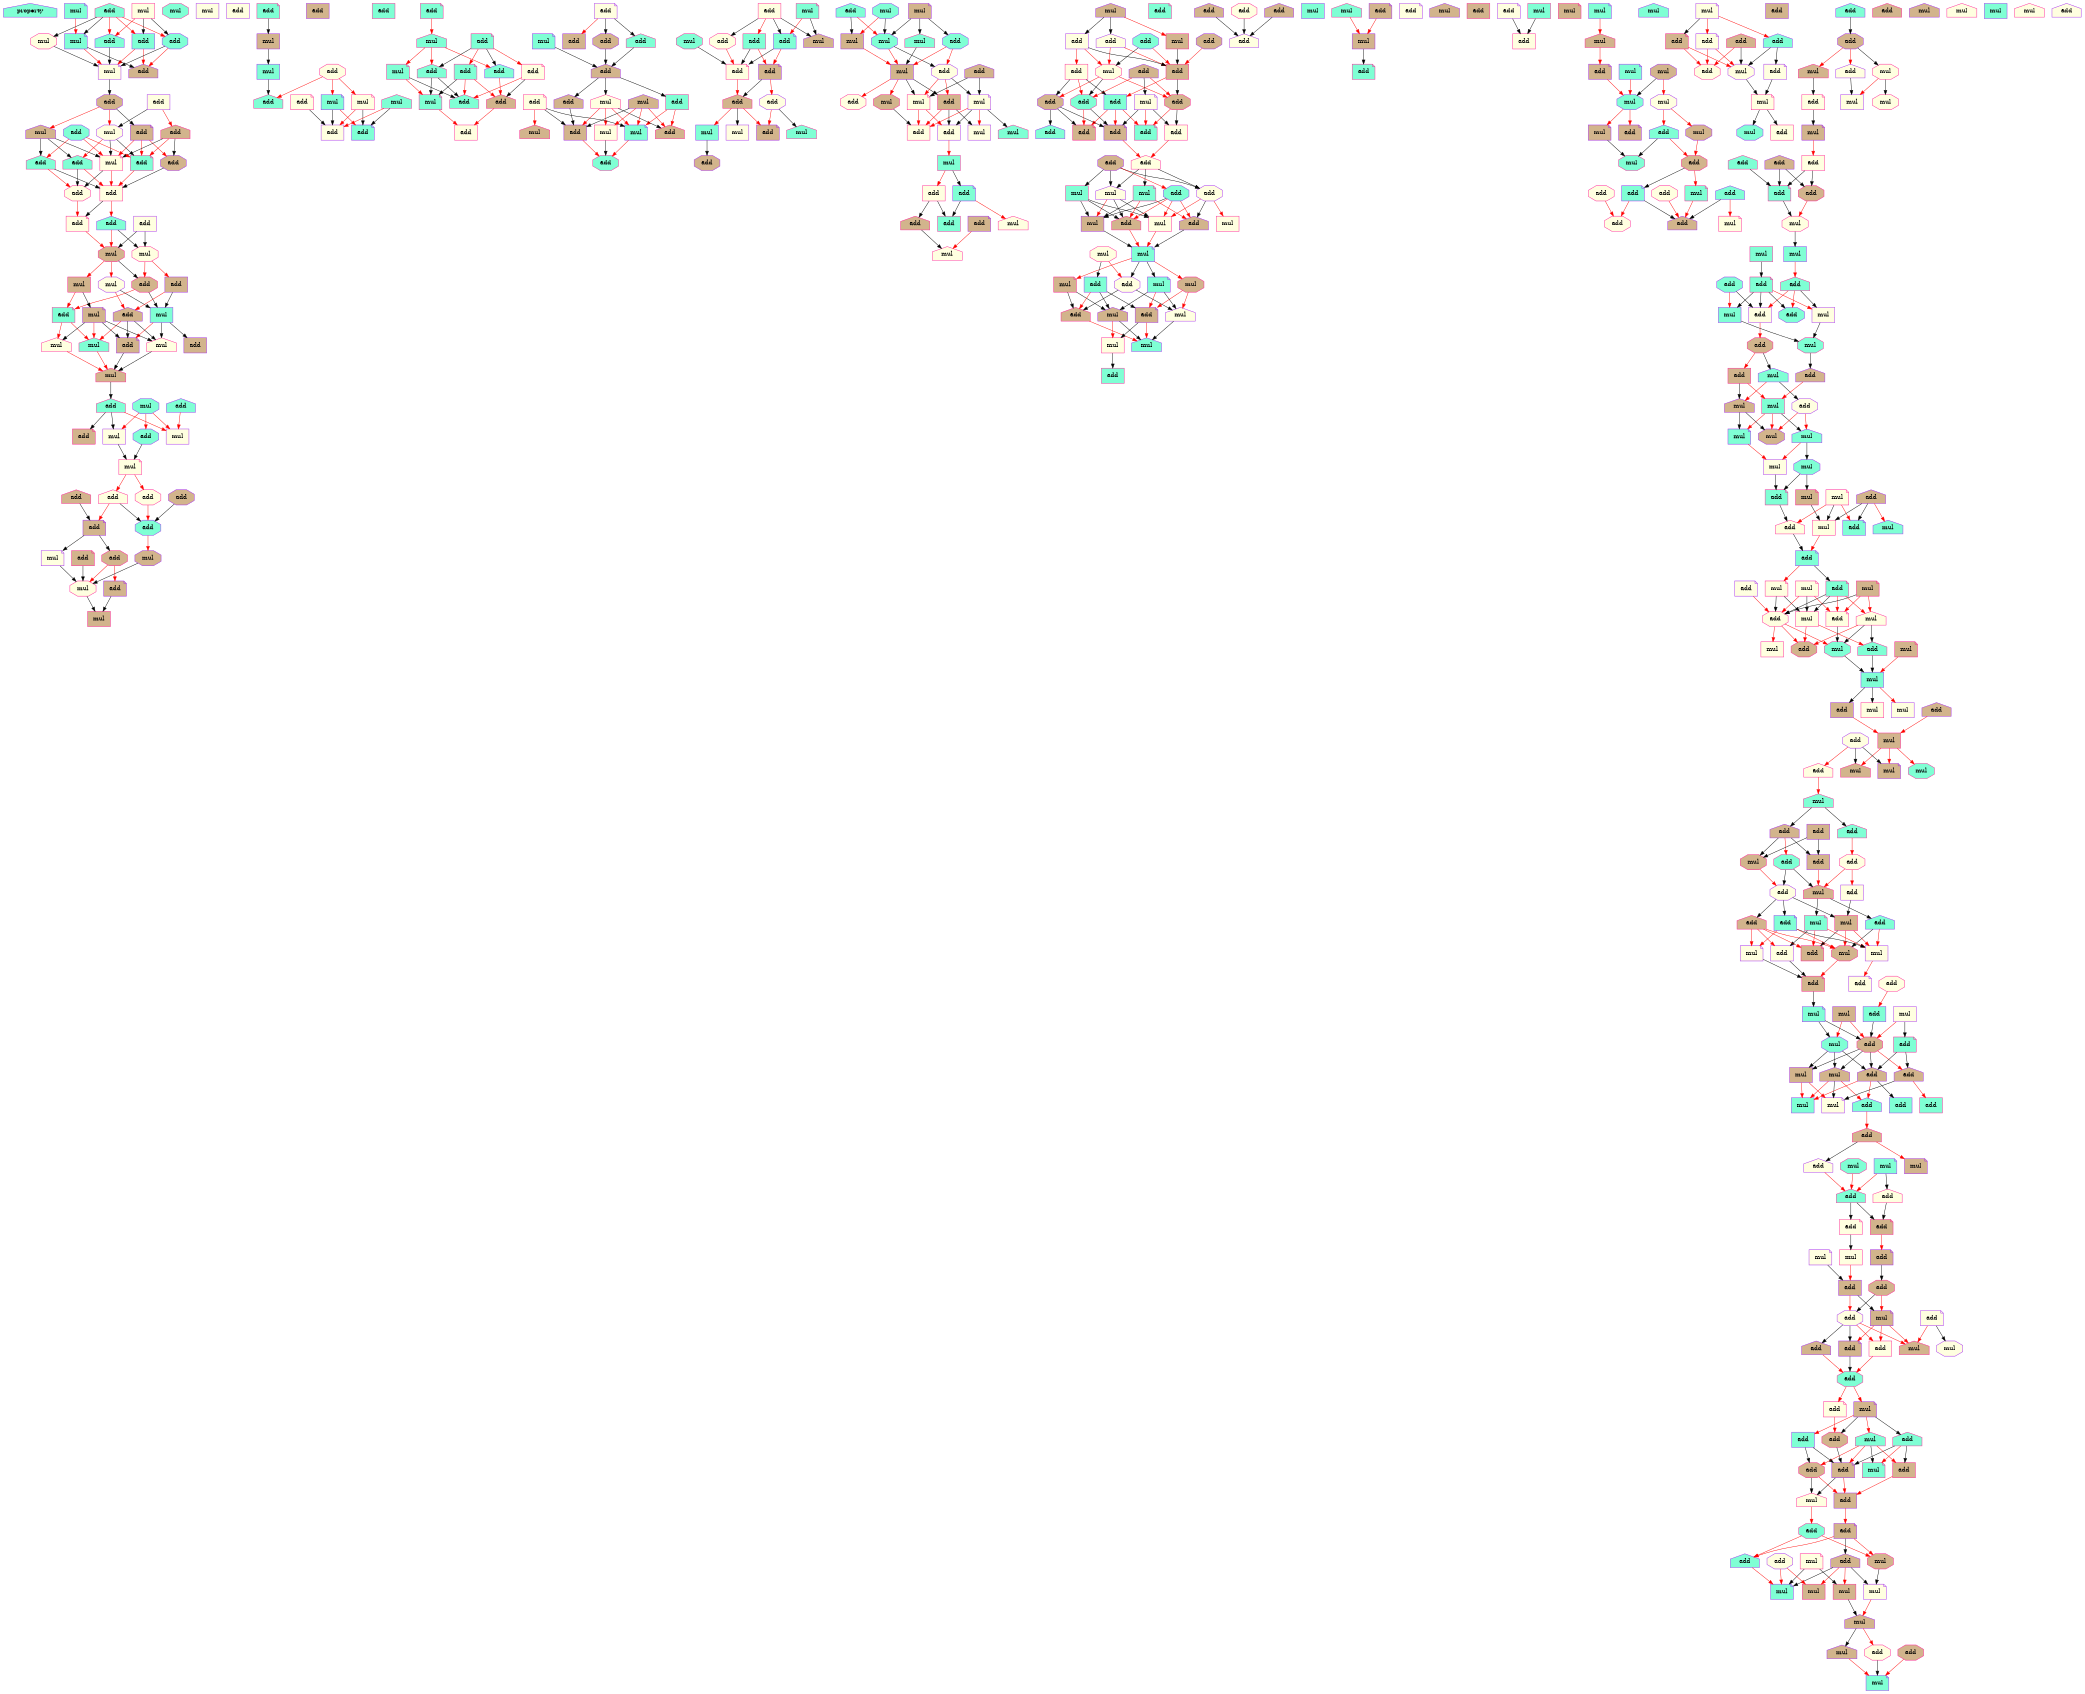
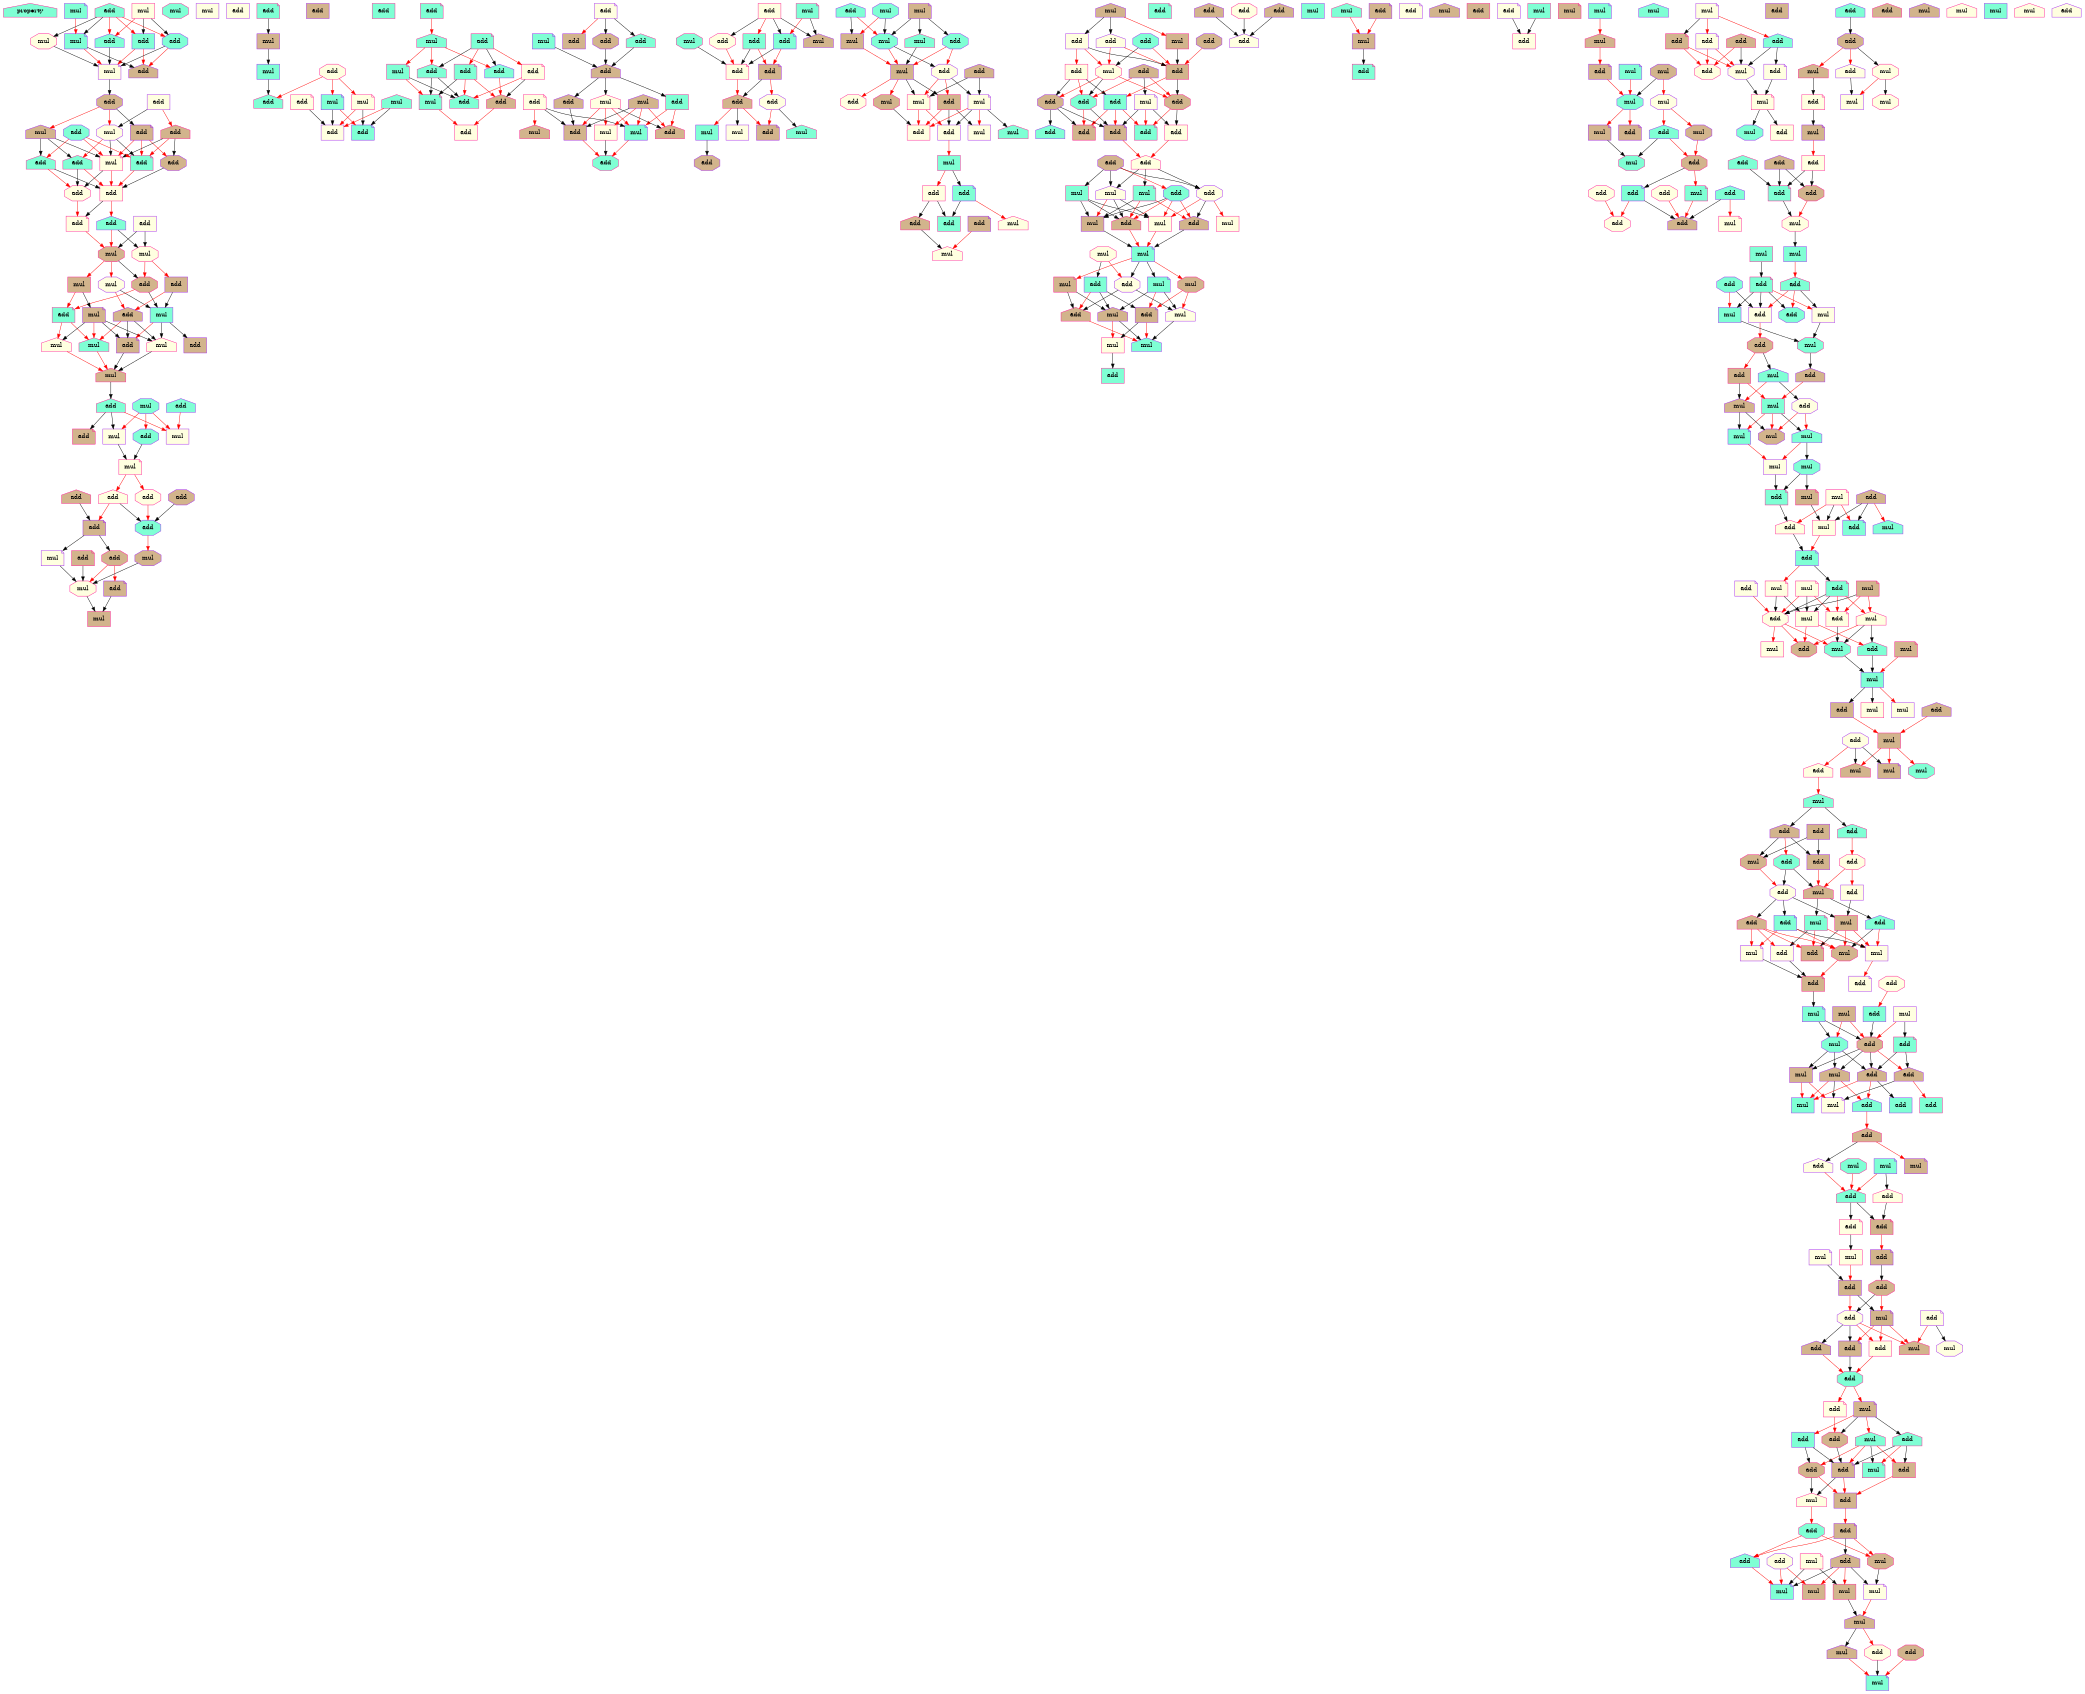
(30, 11) -> (30, 11)
